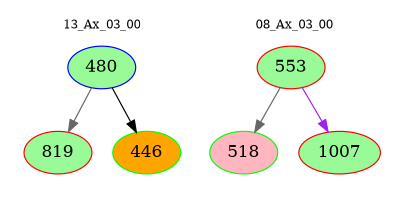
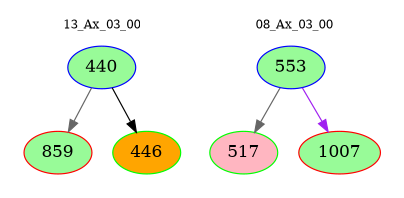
(102, 67) -> (102, 67)
(291, 67) -> (291, 67)
(58, 153) -> (58, 153)
(244, 153) -> (244, 153)
